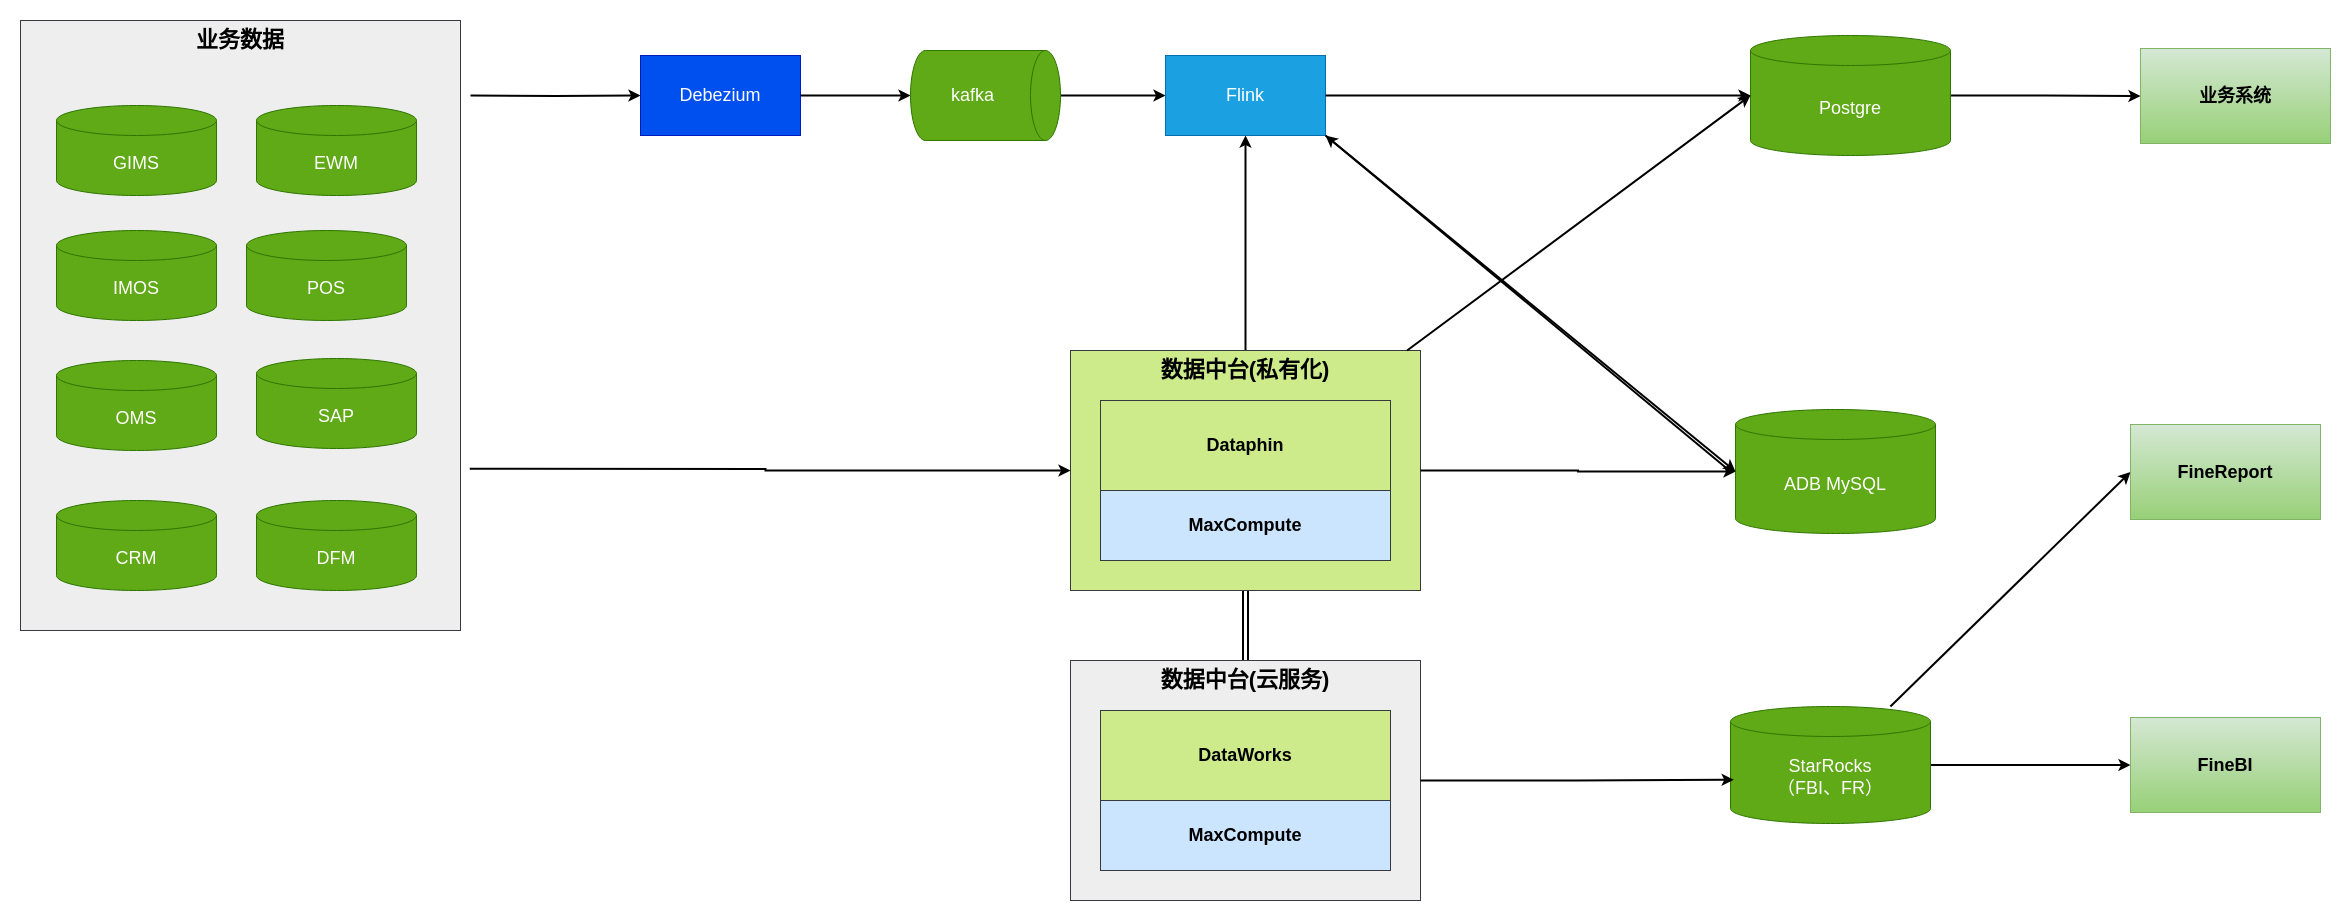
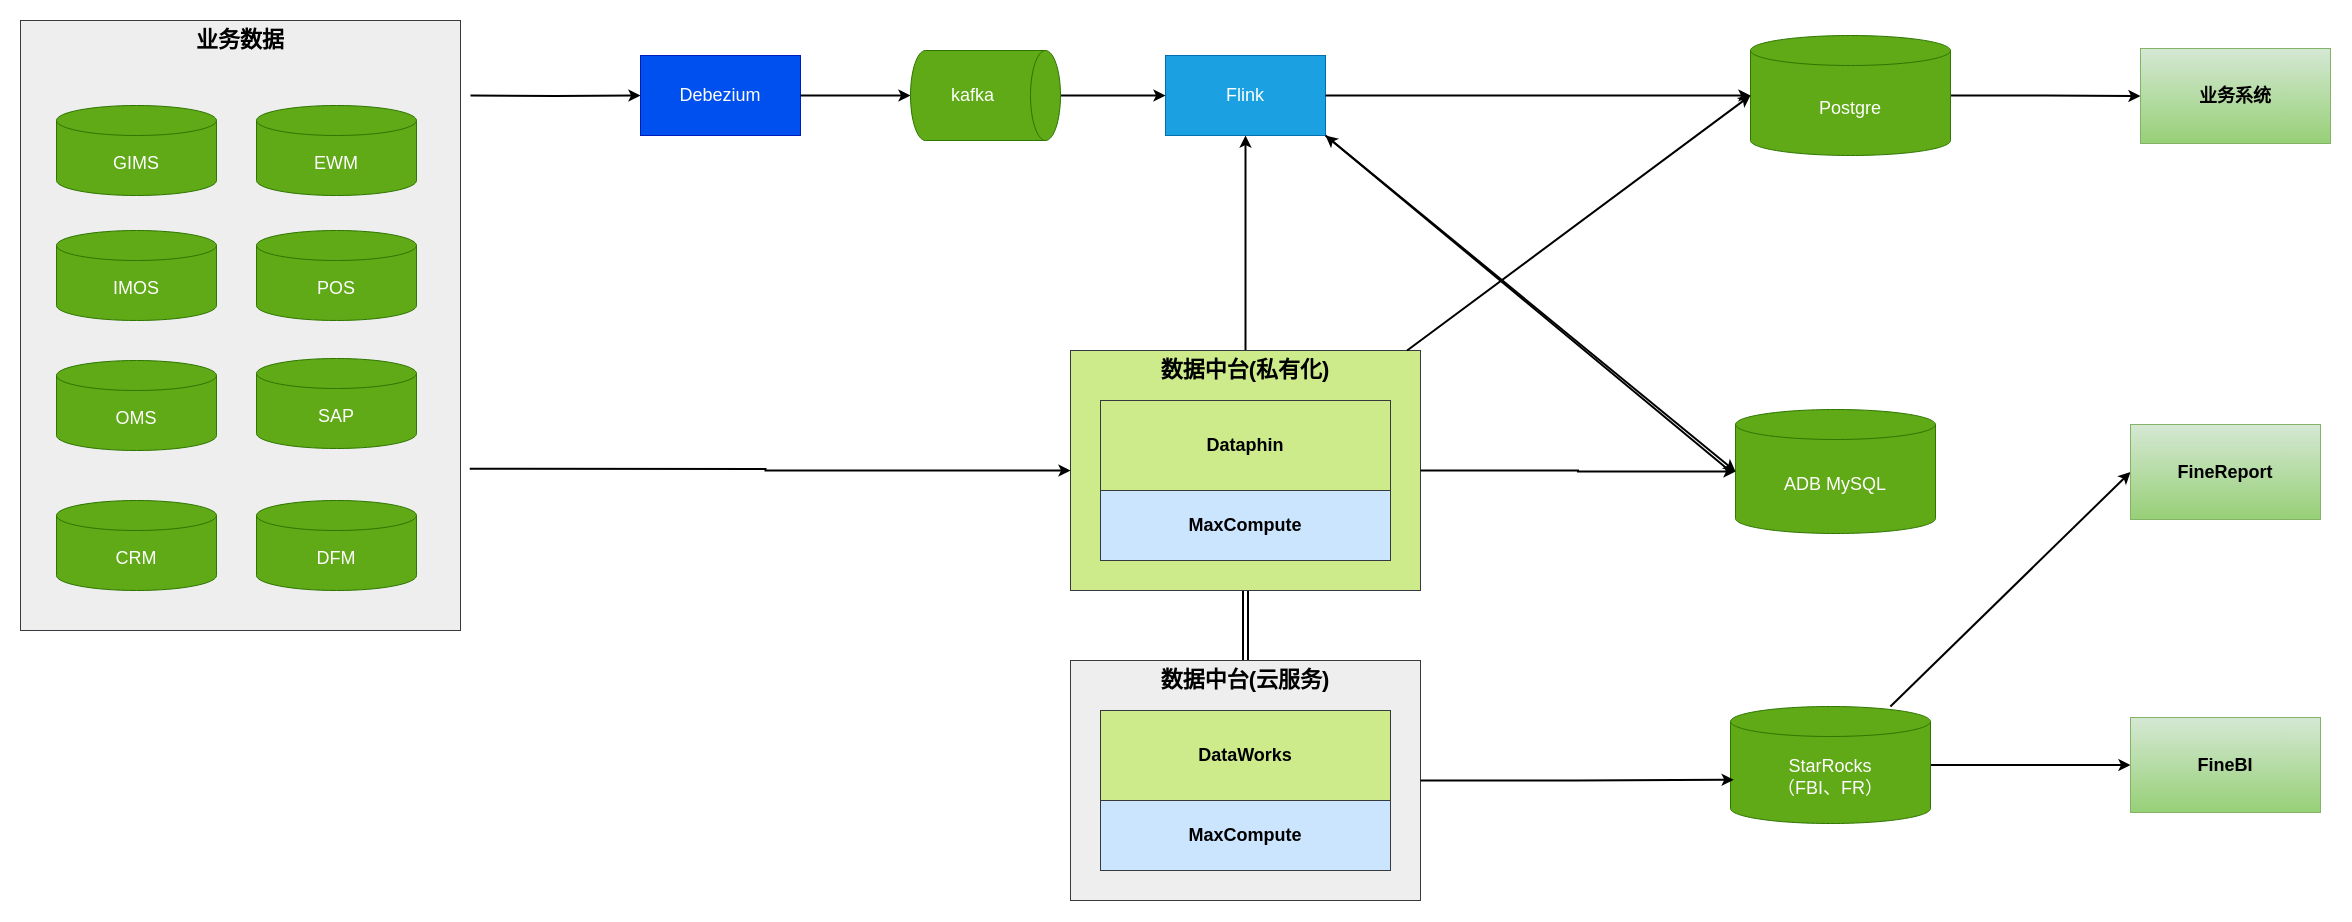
(327, 276) -> (337, 276)
